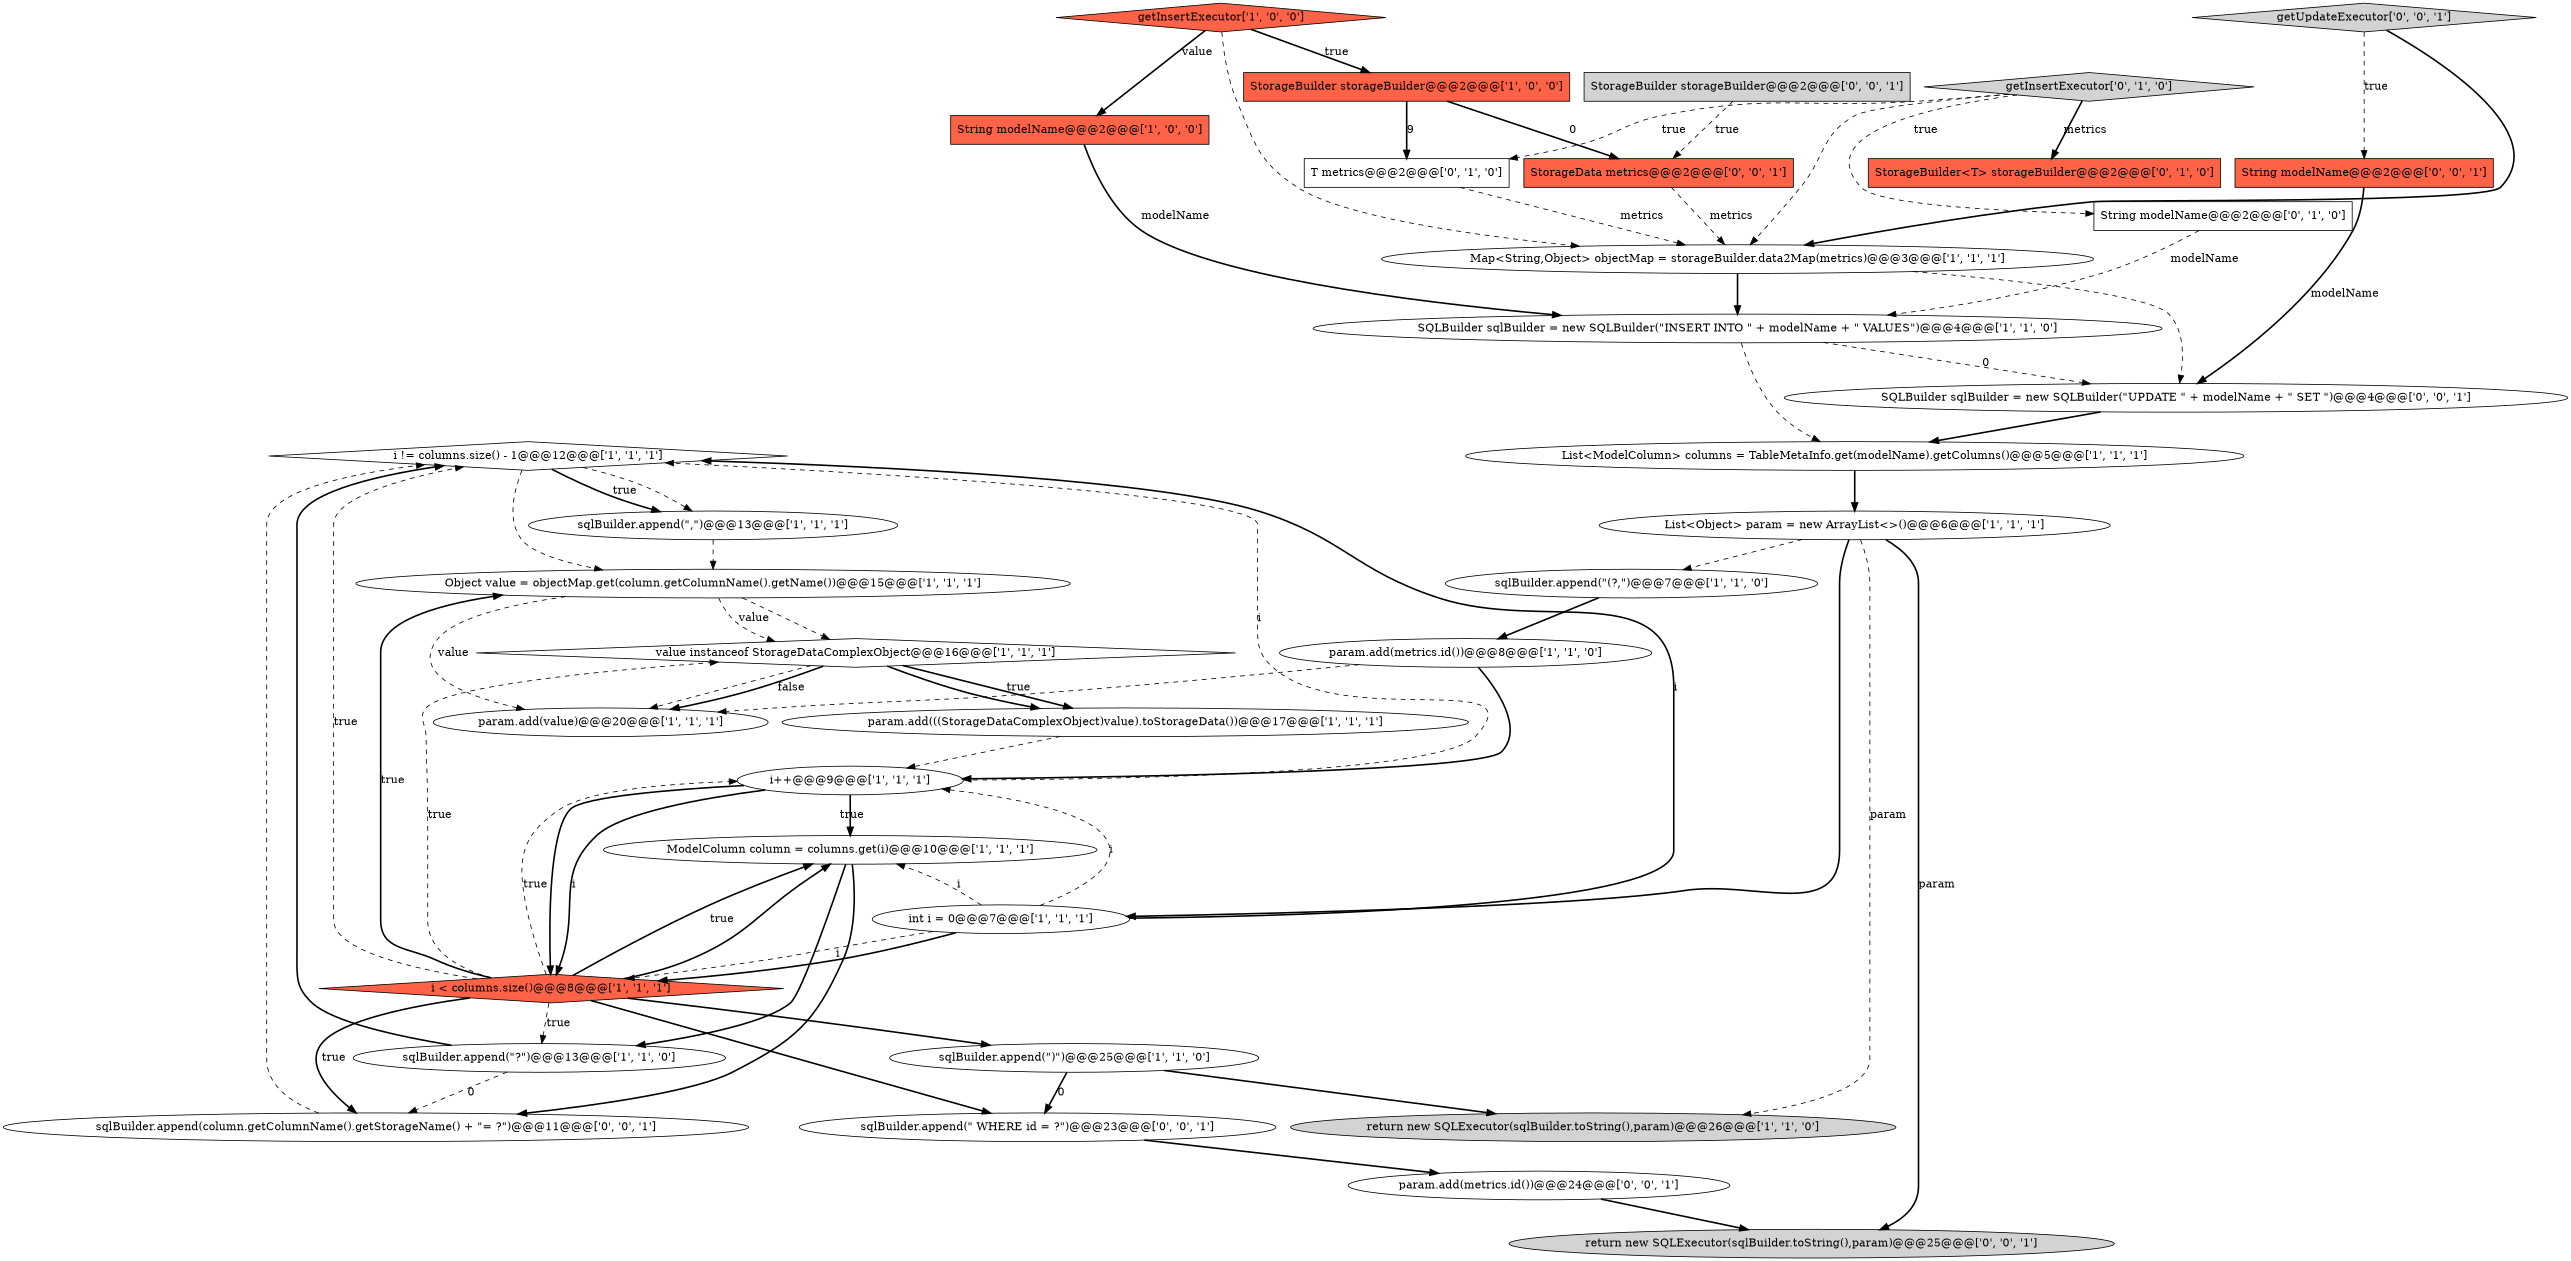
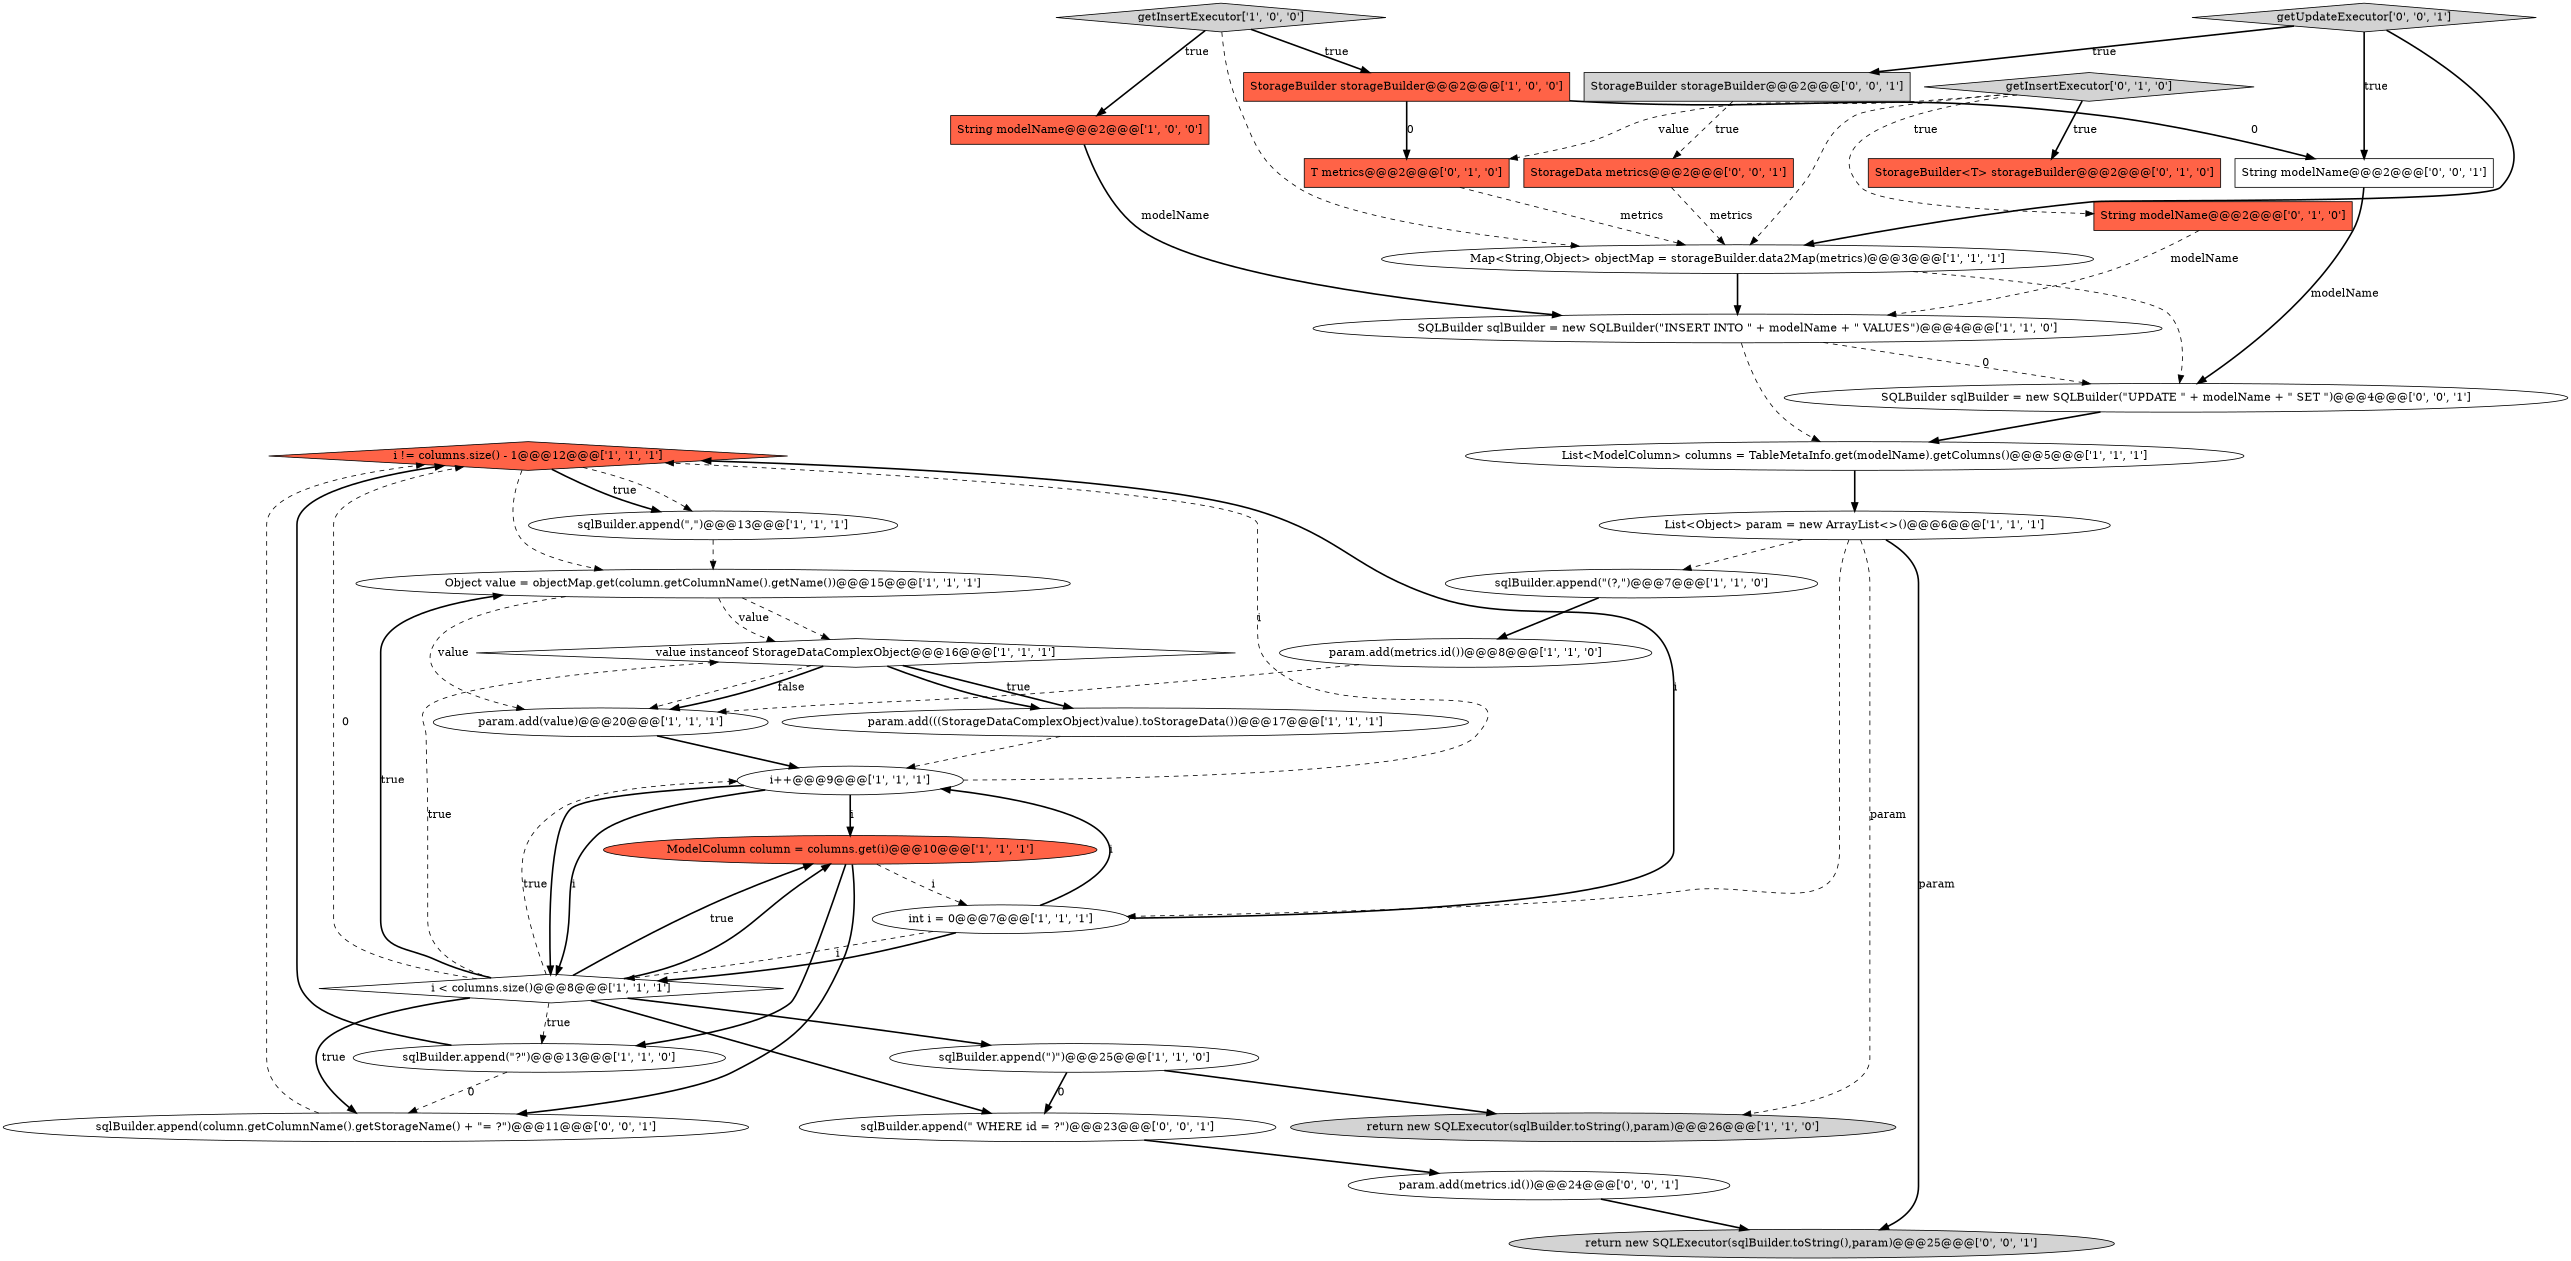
(1221, 18) -> (1221, 18)
none -> (2086, 49)
(1197, 52) -> (1197, 52)
(2364, 91) -> (2364, 91)
(1529, 129) -> (1996, 106)
(1411, 130) -> (1411, 130)
(1674, 130) -> (1674, 130)
(2086, 130) -> (2086, 130)
(1407, 173) -> (1407, 173)
(2364, 173) -> (2364, 173)
(2223, 216) -> (2223, 216)
(528, 456) -> (528, 456)
(346, 722) -> (346, 722)
(1379, 768) -> (723, 751)
(852, 815) -> (852, 815)
(1082, 820) -> (1082, 820)
(850, 850) -> (850, 850)
(944, 883) -> (918, 884)
(1656, 894) -> (1656, 894)
(551, 989) -> (551, 989)
